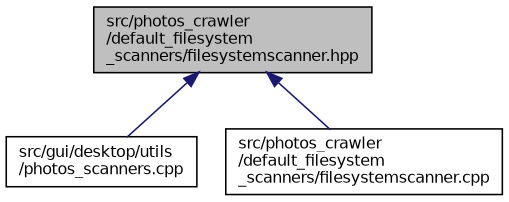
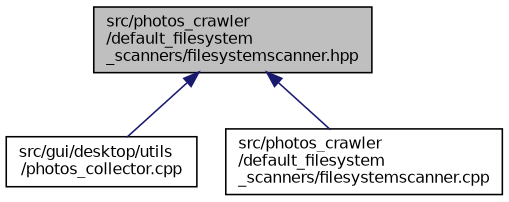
(102, 162) -> (102, 162)
